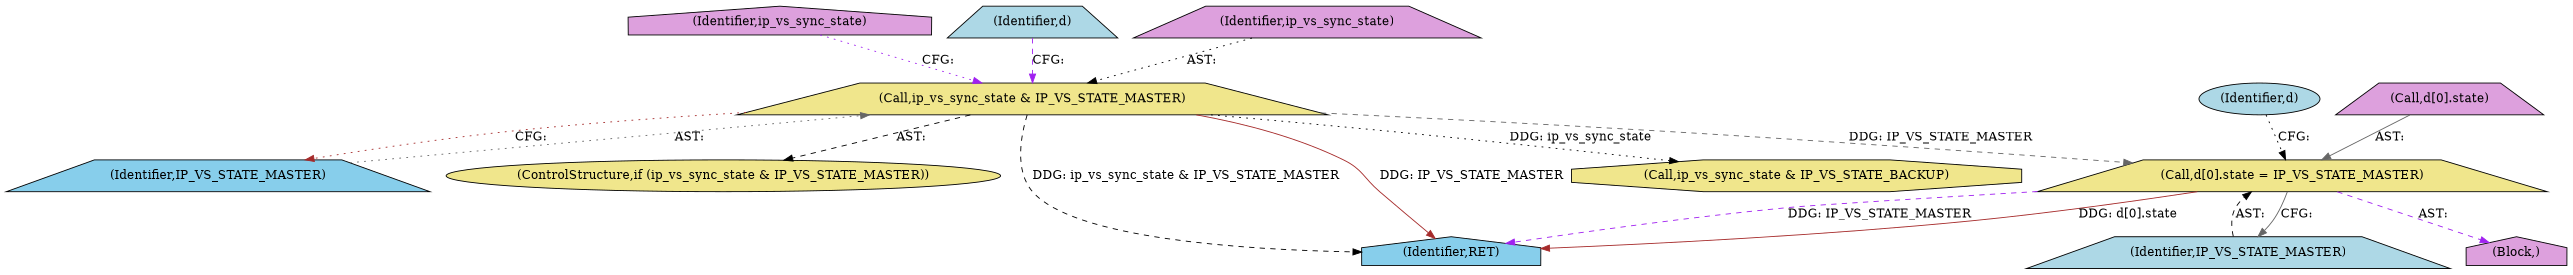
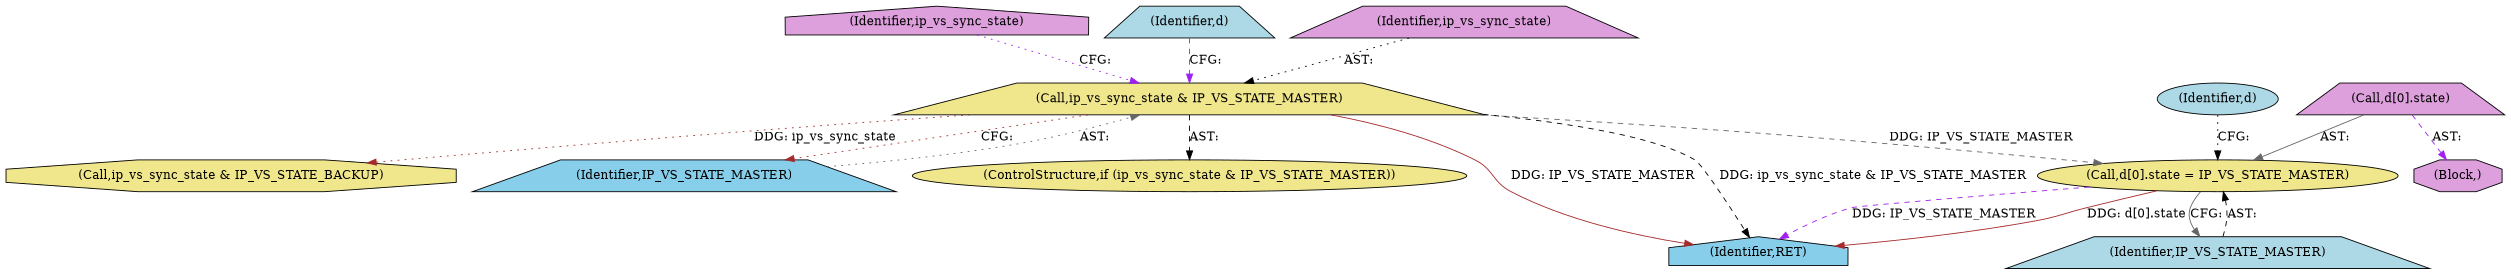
(1440, 136) -> (673, 137)
(2292, 176) -> (2218, 176)
(2409, 216) -> (2427, 134)
(2517, 253) -> (2458, 176)
